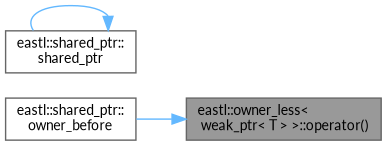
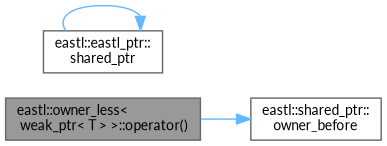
(71, 52) -> (103, 52)
(154, 119) -> (219, 119)
